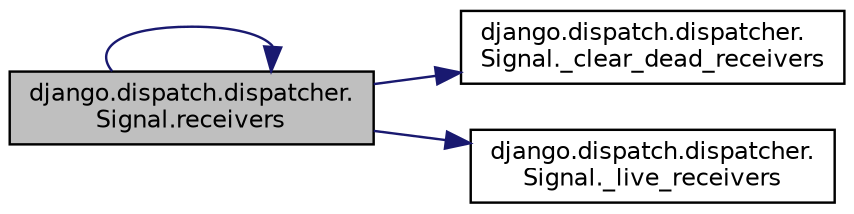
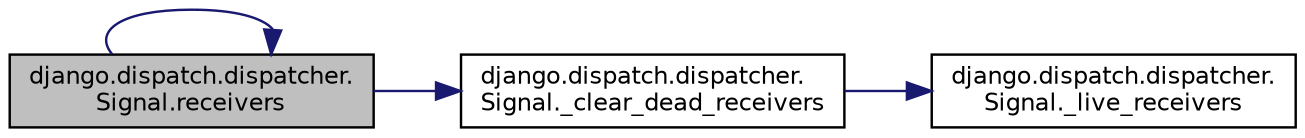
(410, 135) -> (875, 91)
